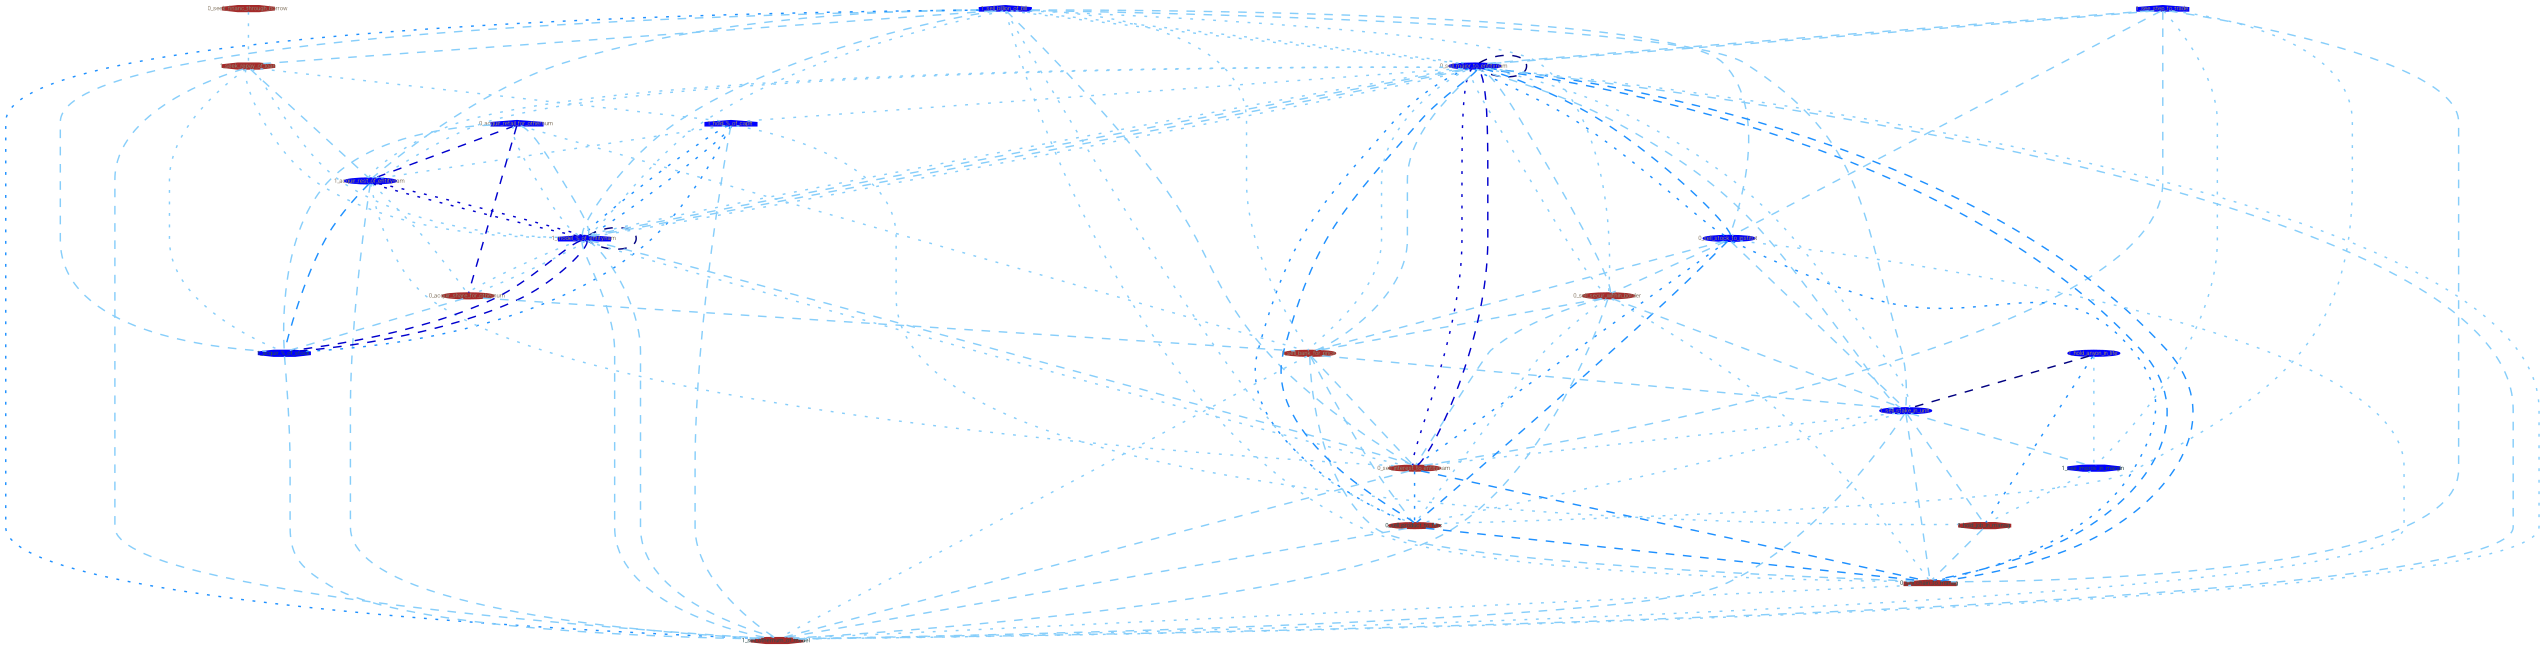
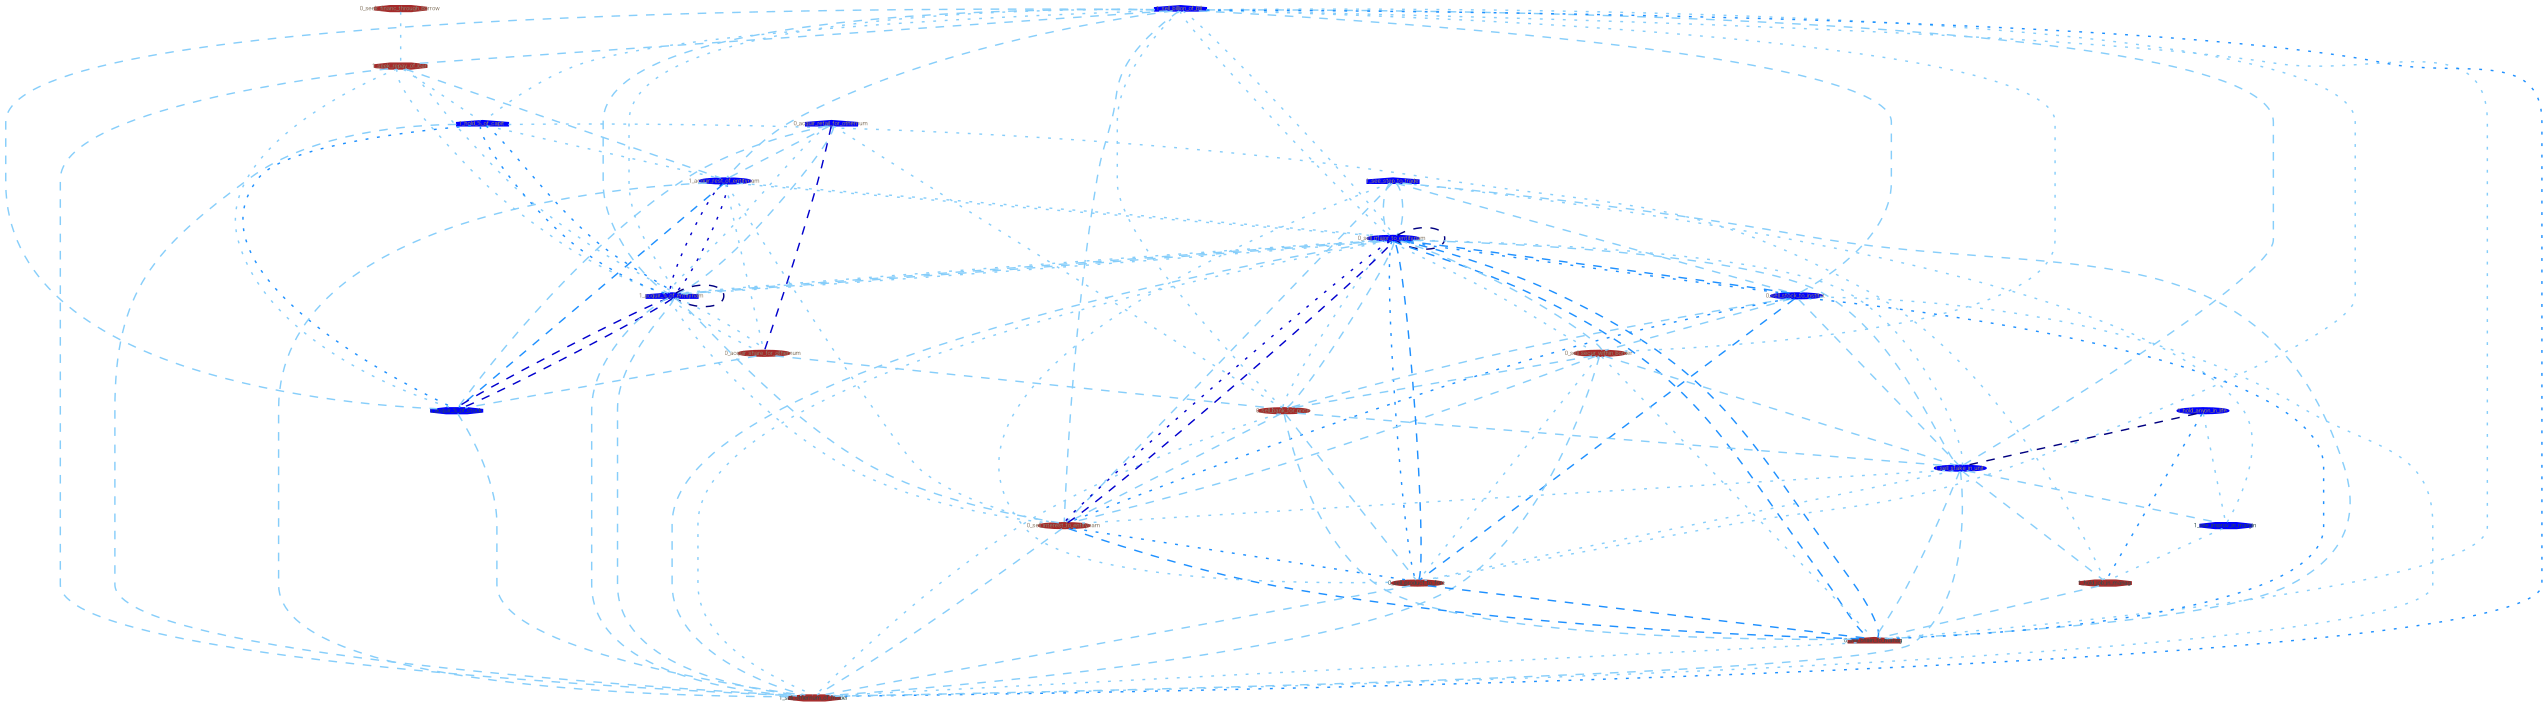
(1101, 95) -> (810, 30)
(445, 152) -> (779, 152)
(584, 238) -> (672, 296)
